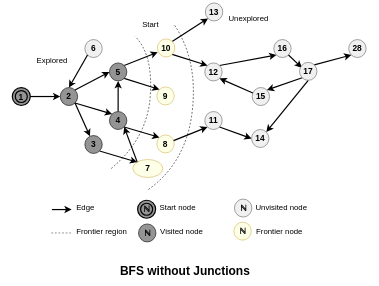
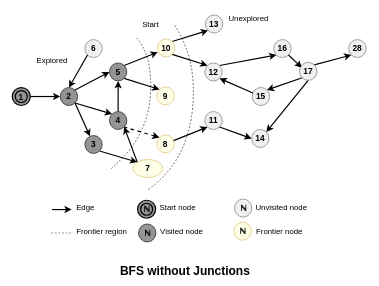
(214, 12) -> (214, 24)
(139, 131) -> (139, 131)
